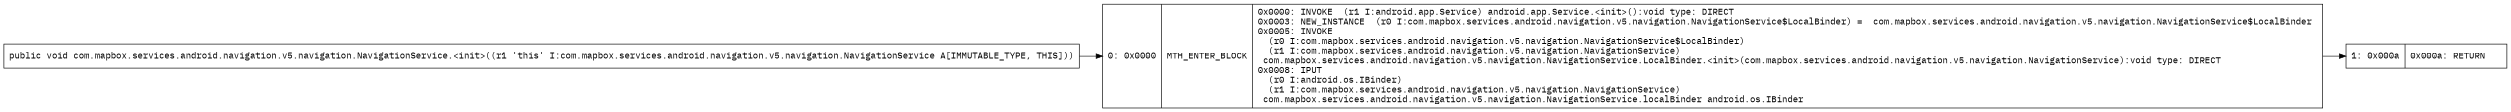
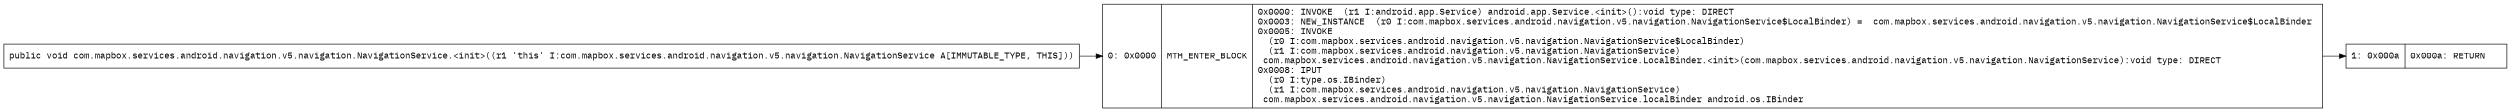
(1330, 80) -> (1322, 80)
